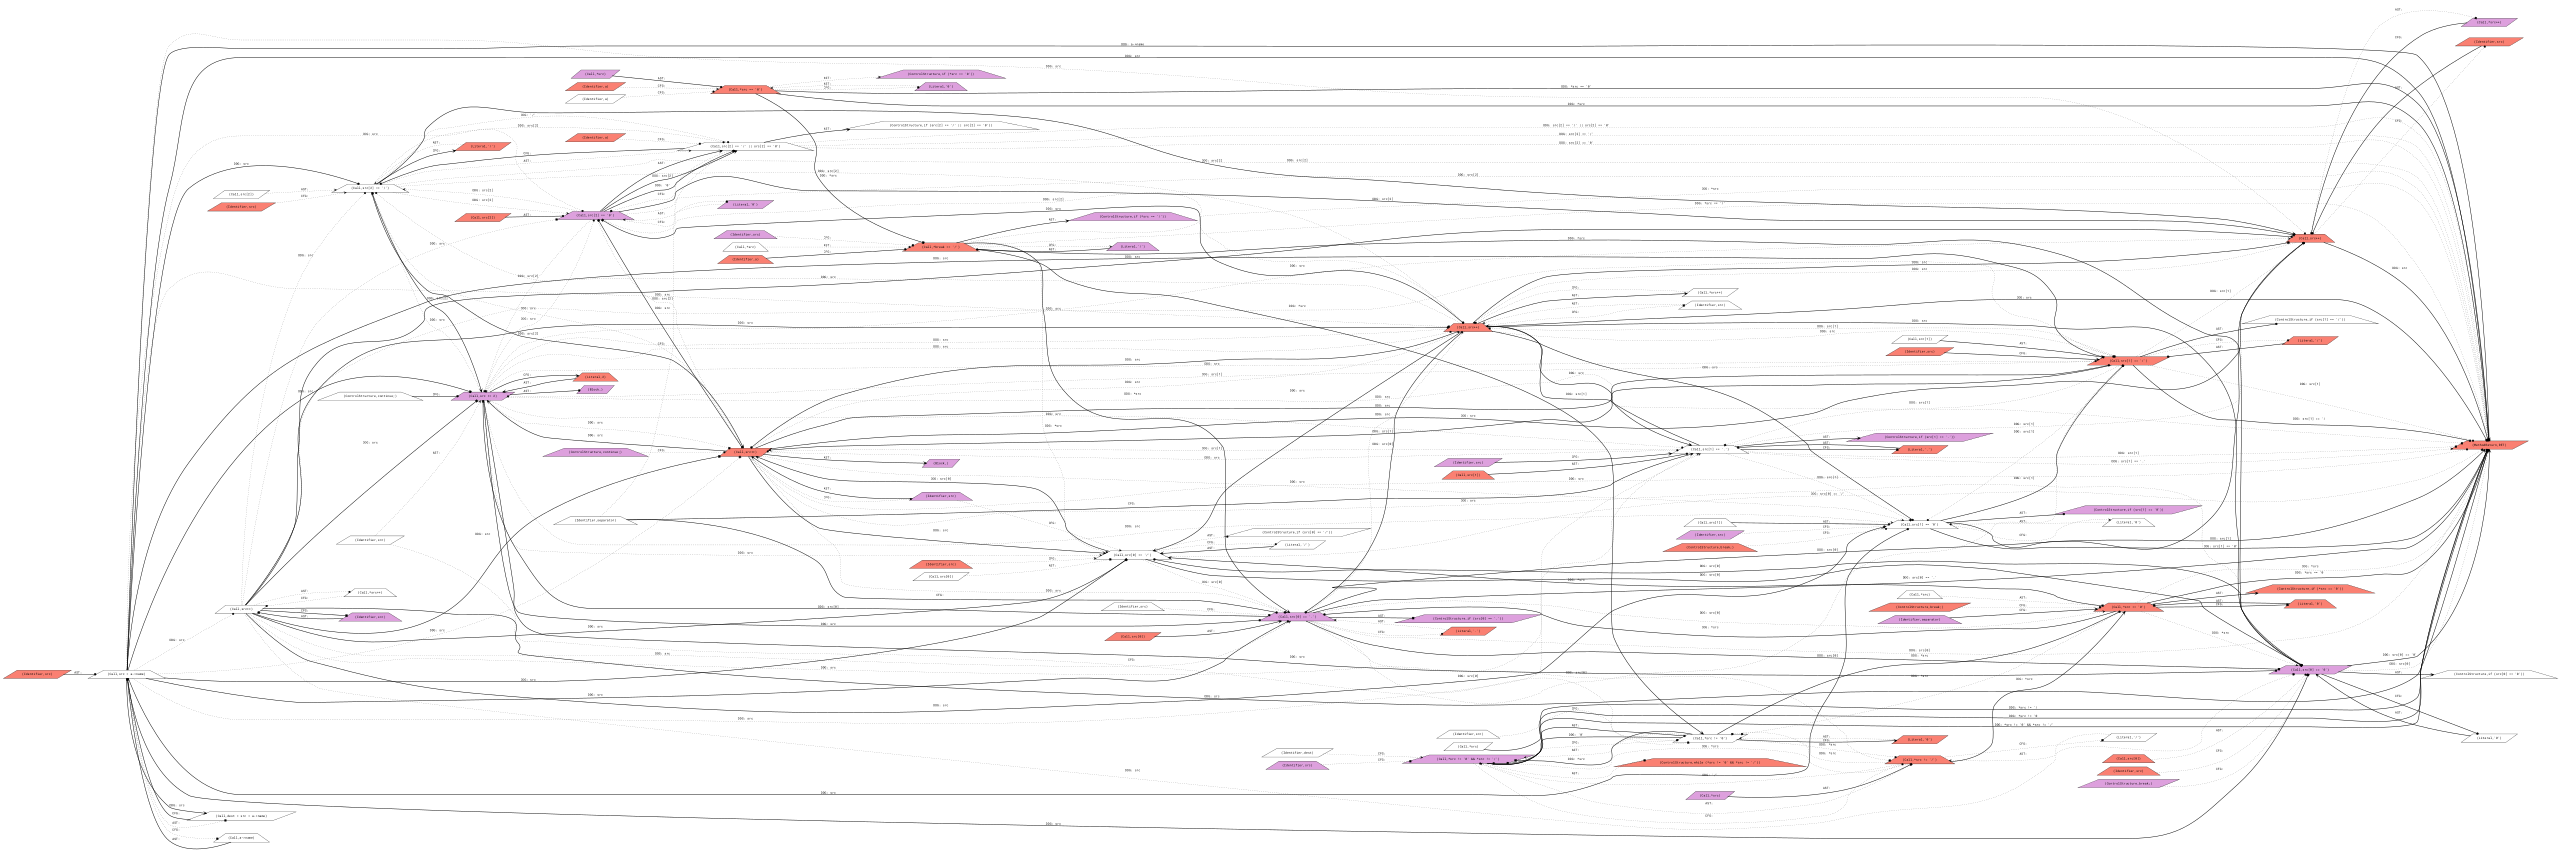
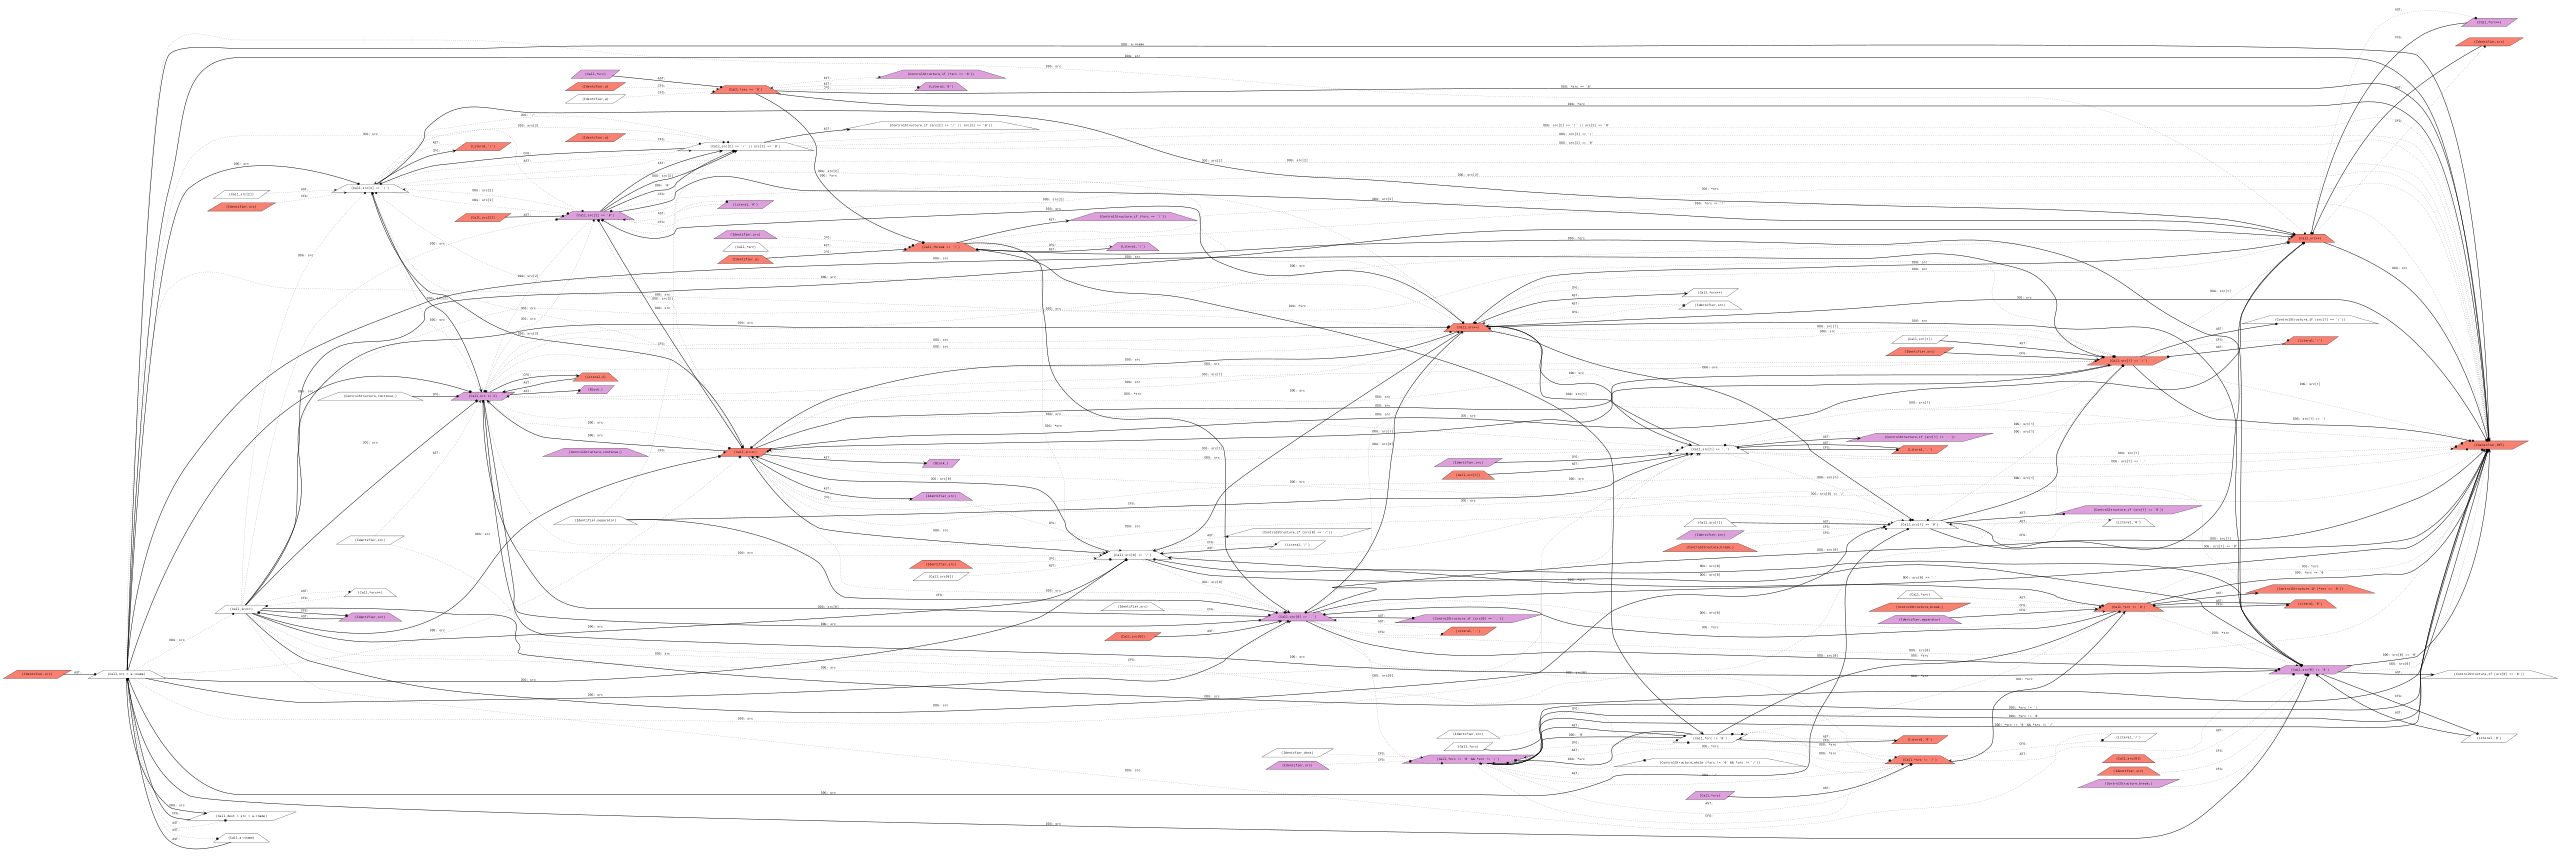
(479, 205) -> (479, 205)
(2489, 445) -> (2489, 445)
(1528, 679) -> (1376, 696)
(1710, 763) -> (1710, 763)
(177, 830) -> (177, 830)
